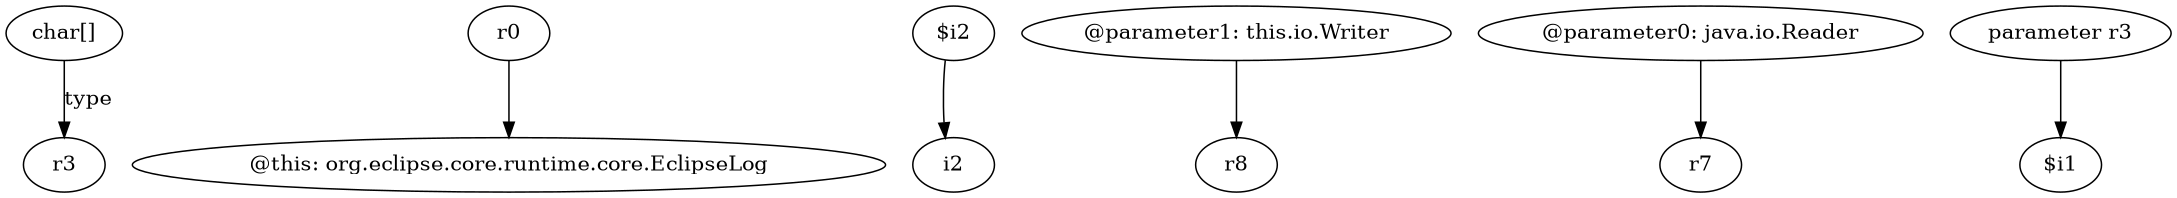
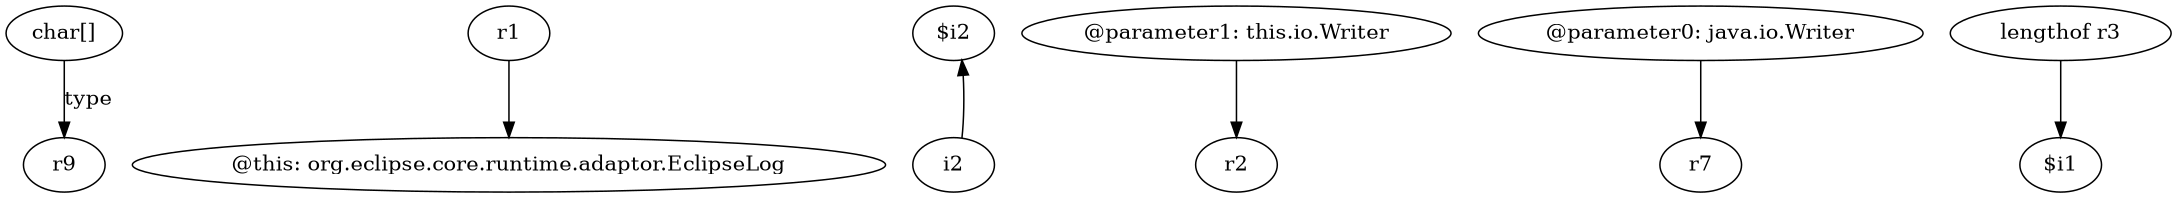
(509, 33) -> (509, 33)
(1701, 33) -> (1701, 33)
(2061, 33) -> (2061, 33)
(943, 91) -> (964, 107)
(64, 165) -> (64, 165)
(509, 165) -> (509, 165)
(1236, 165) -> (1236, 165)
